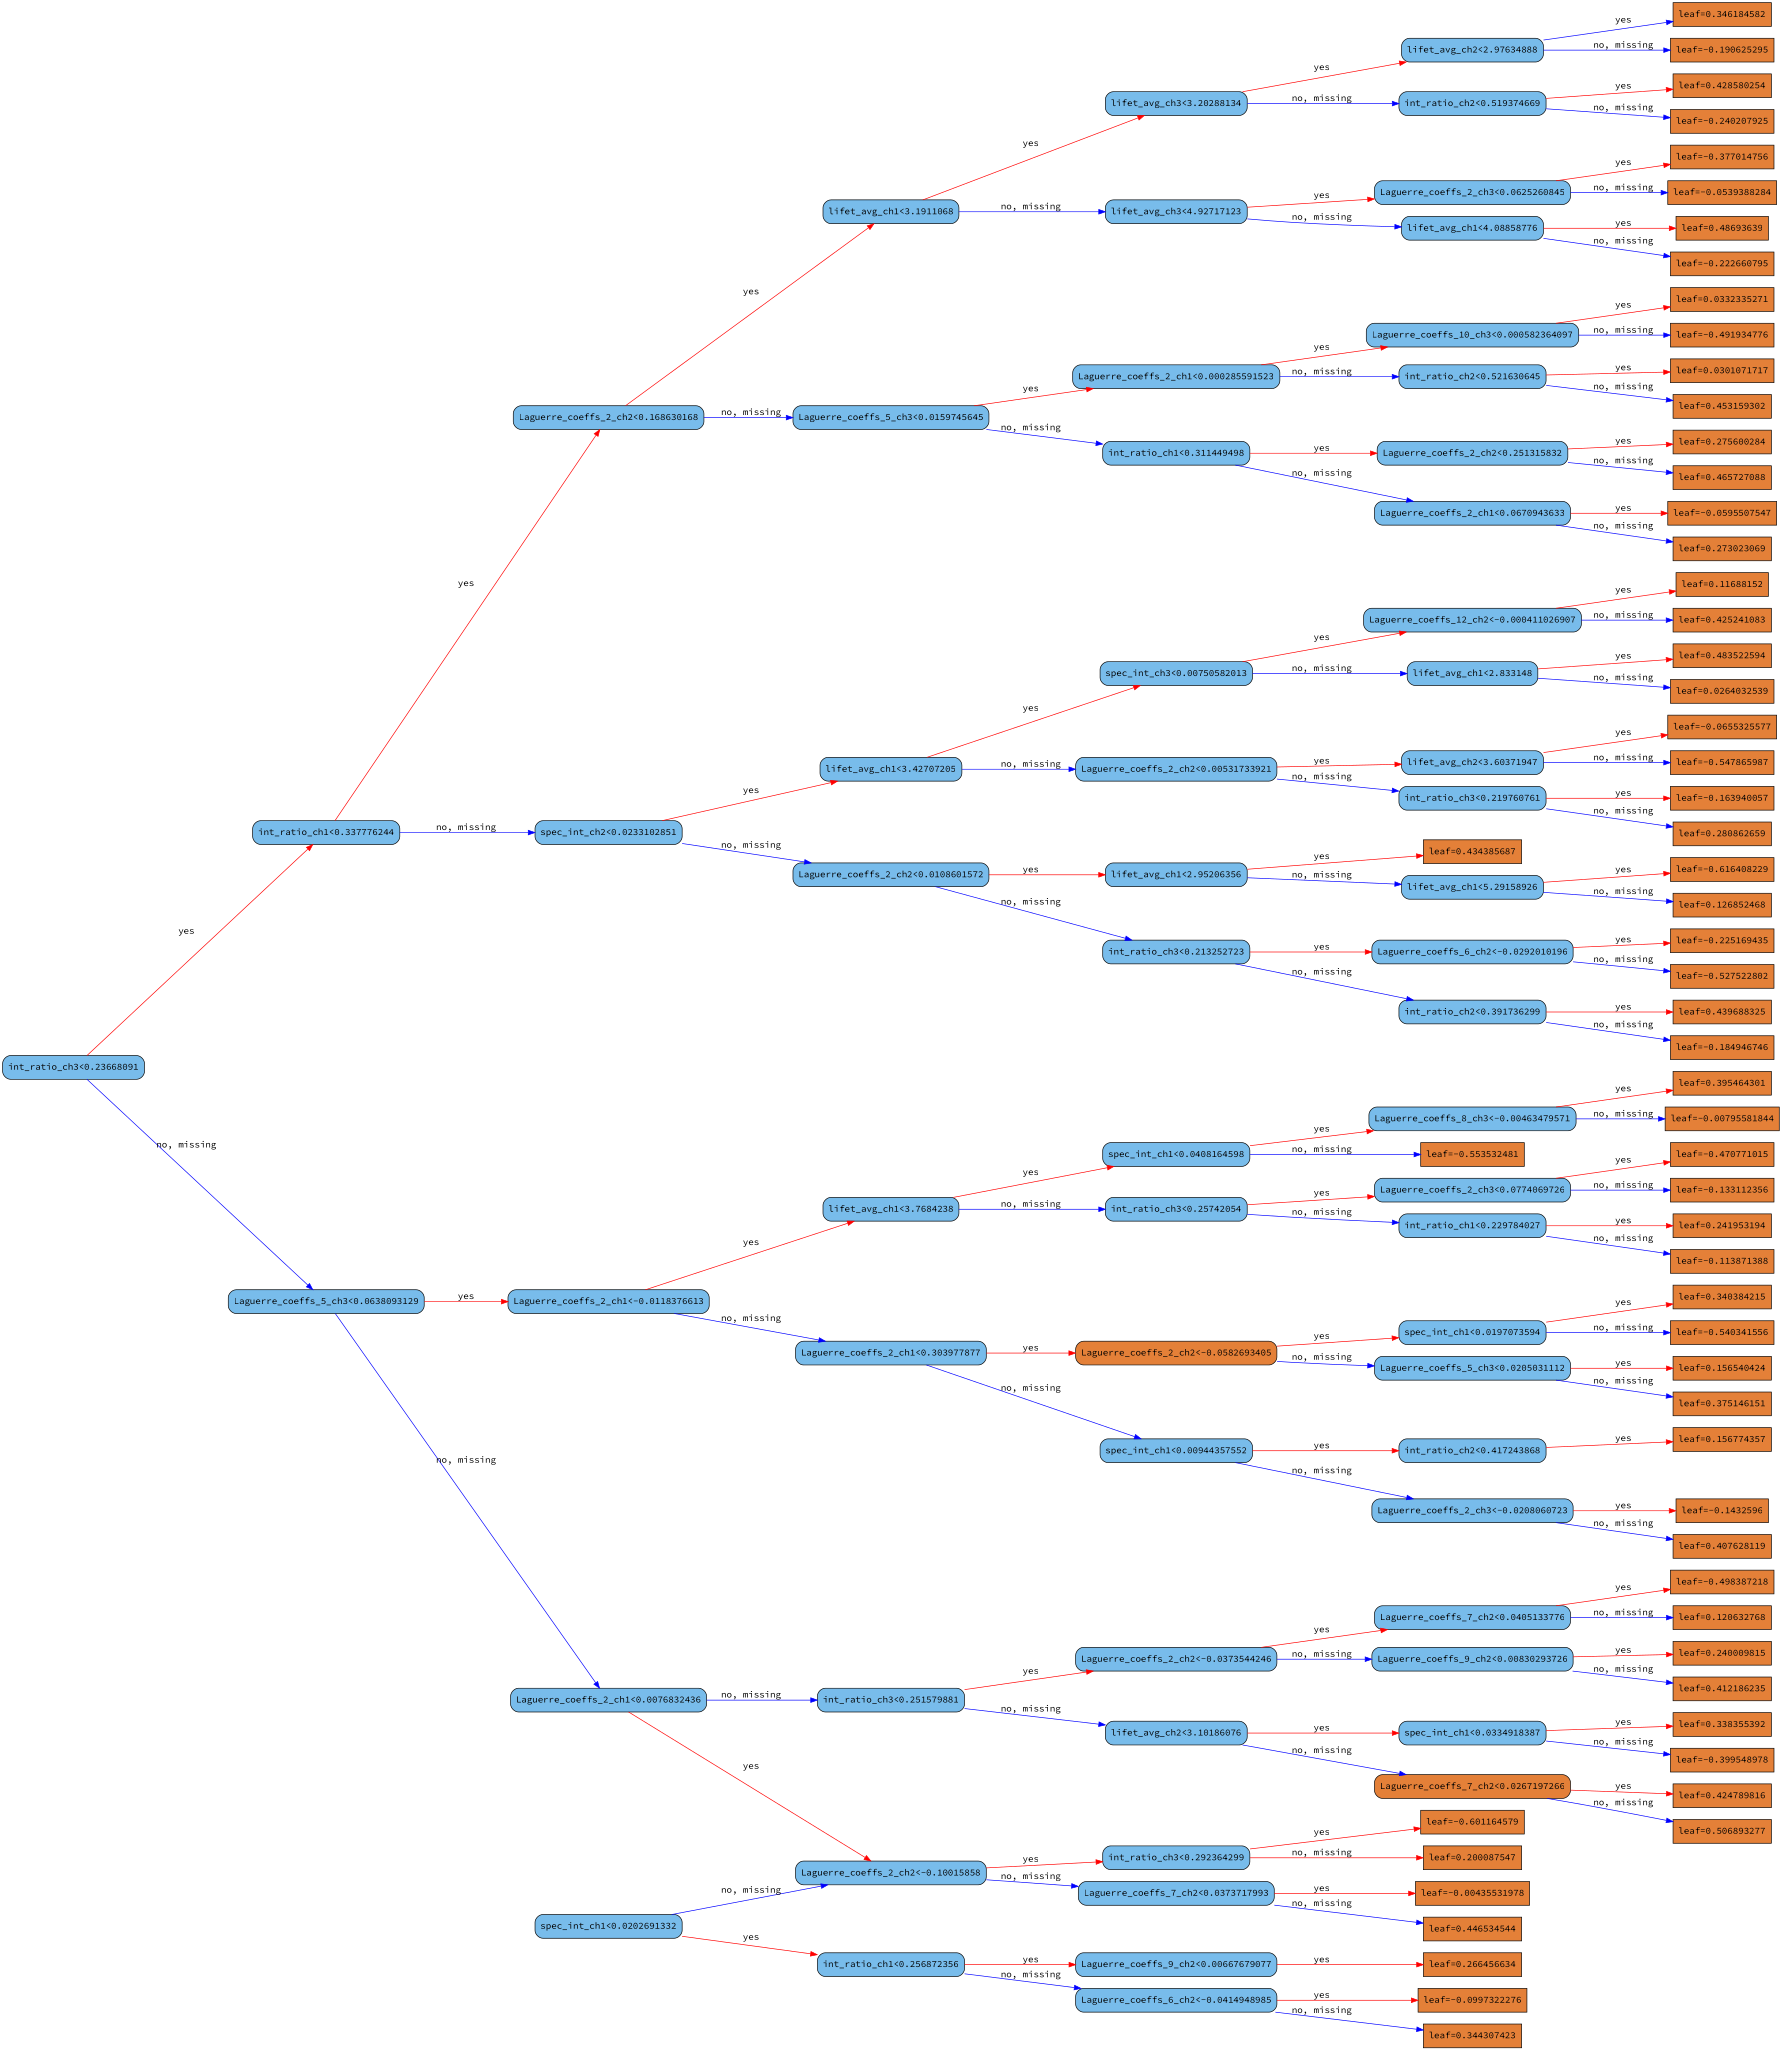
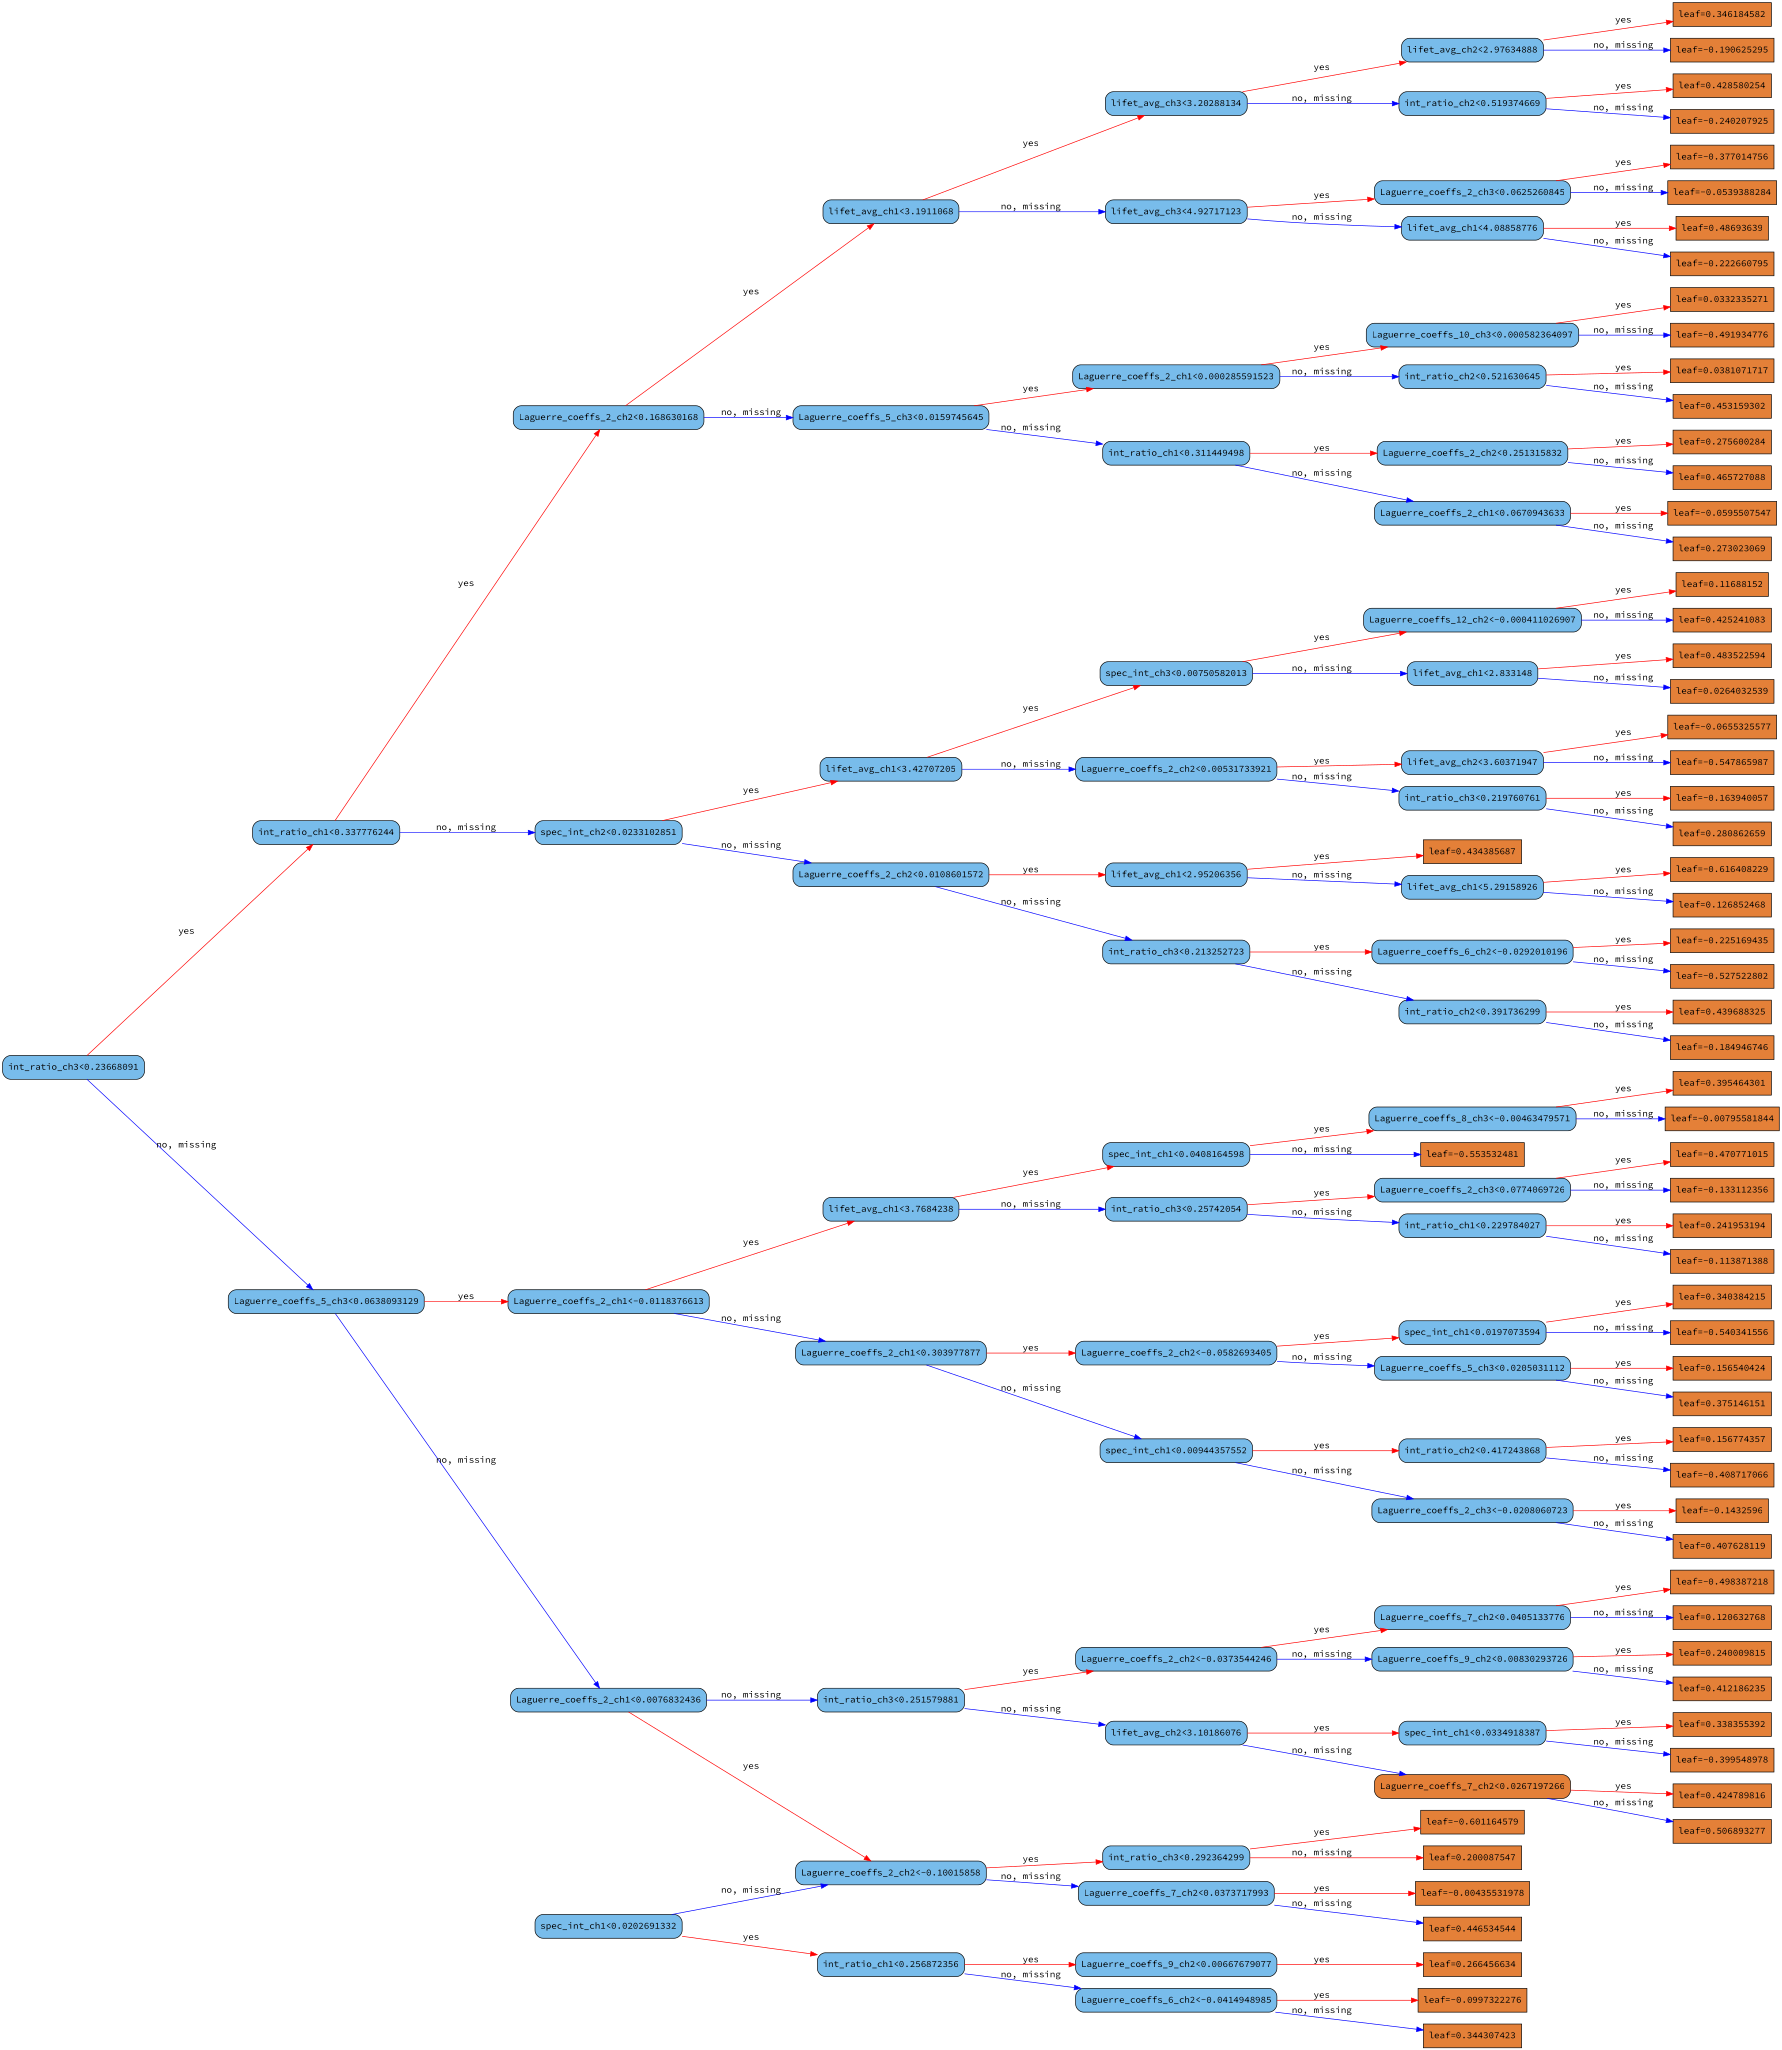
(1605, 31) -> (1605, 31)
(1722, 371) -> (1722, 371)
(1176, 1353) -> (1176, 1353)
none -> (1722, 1475)
